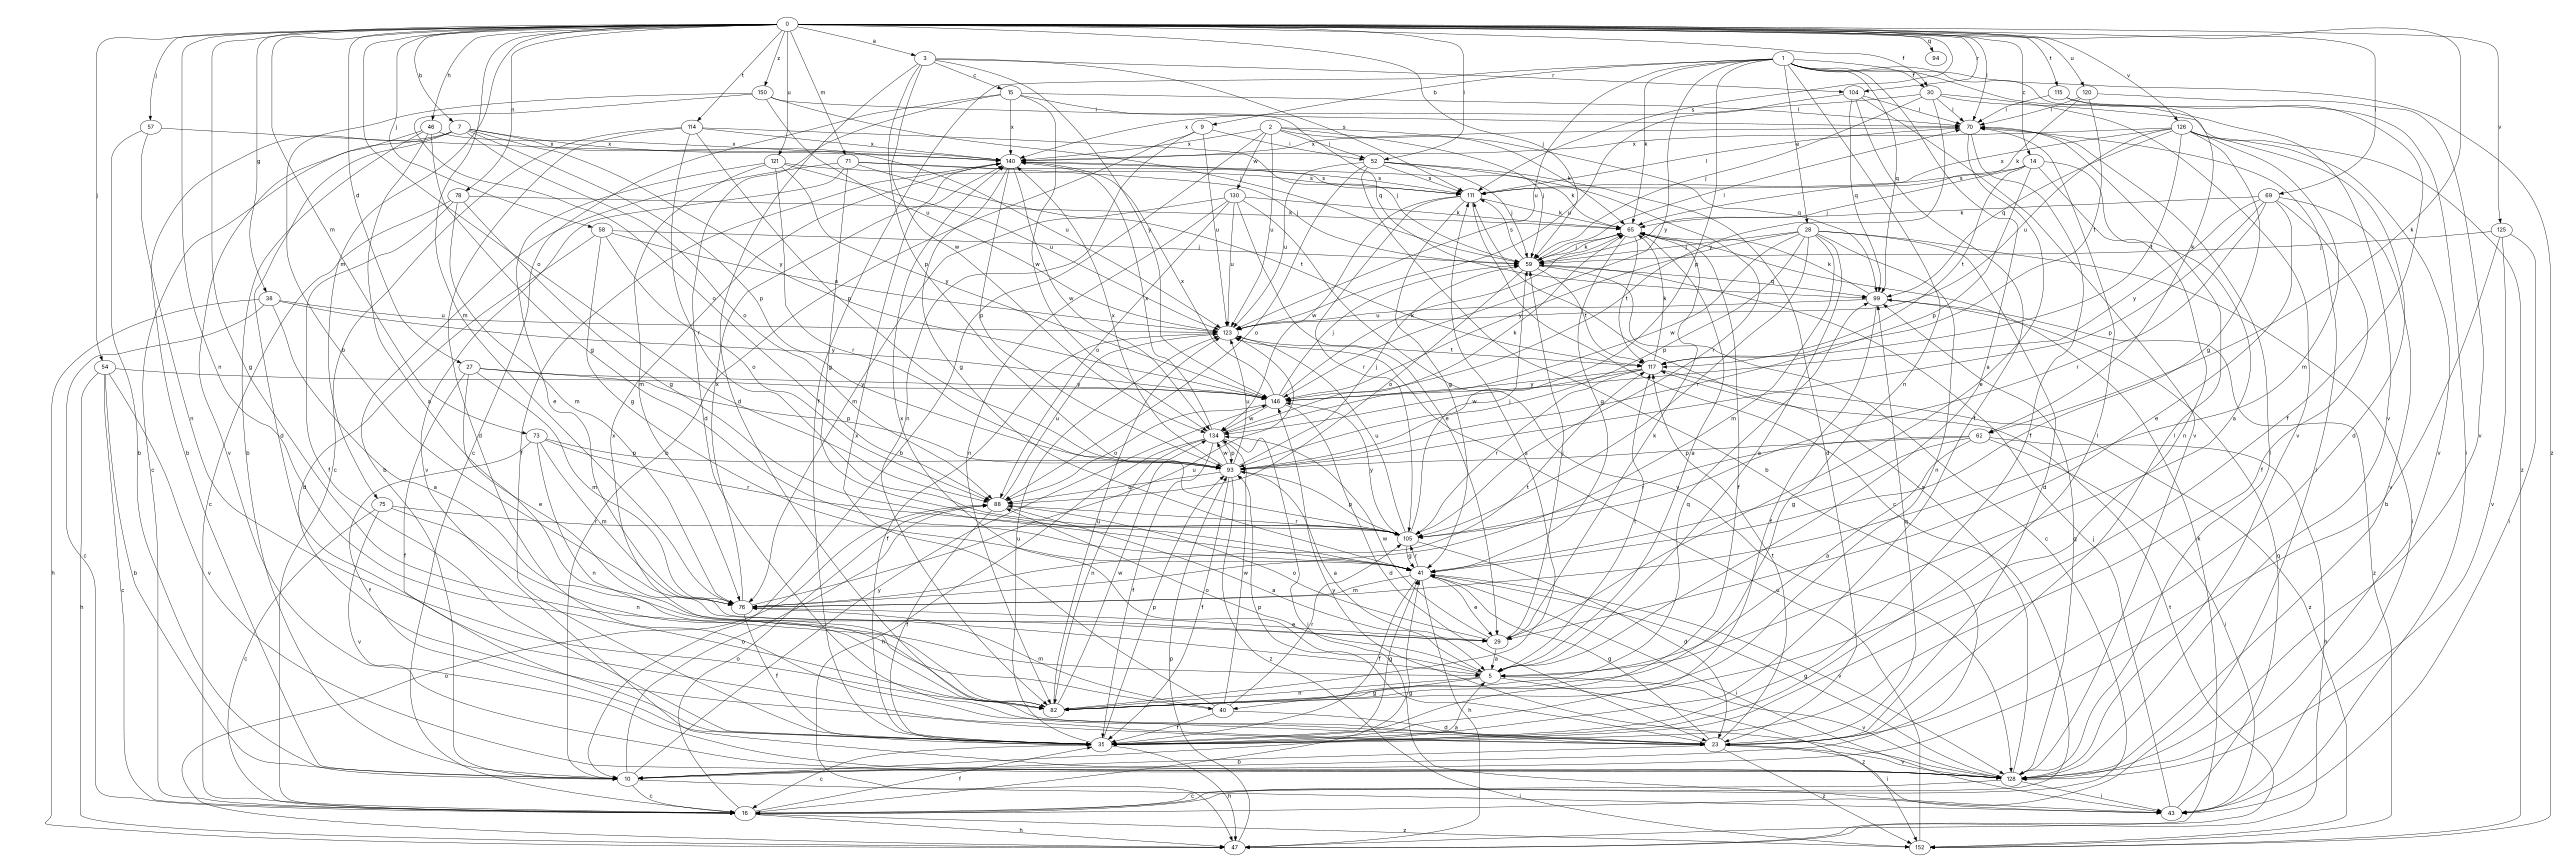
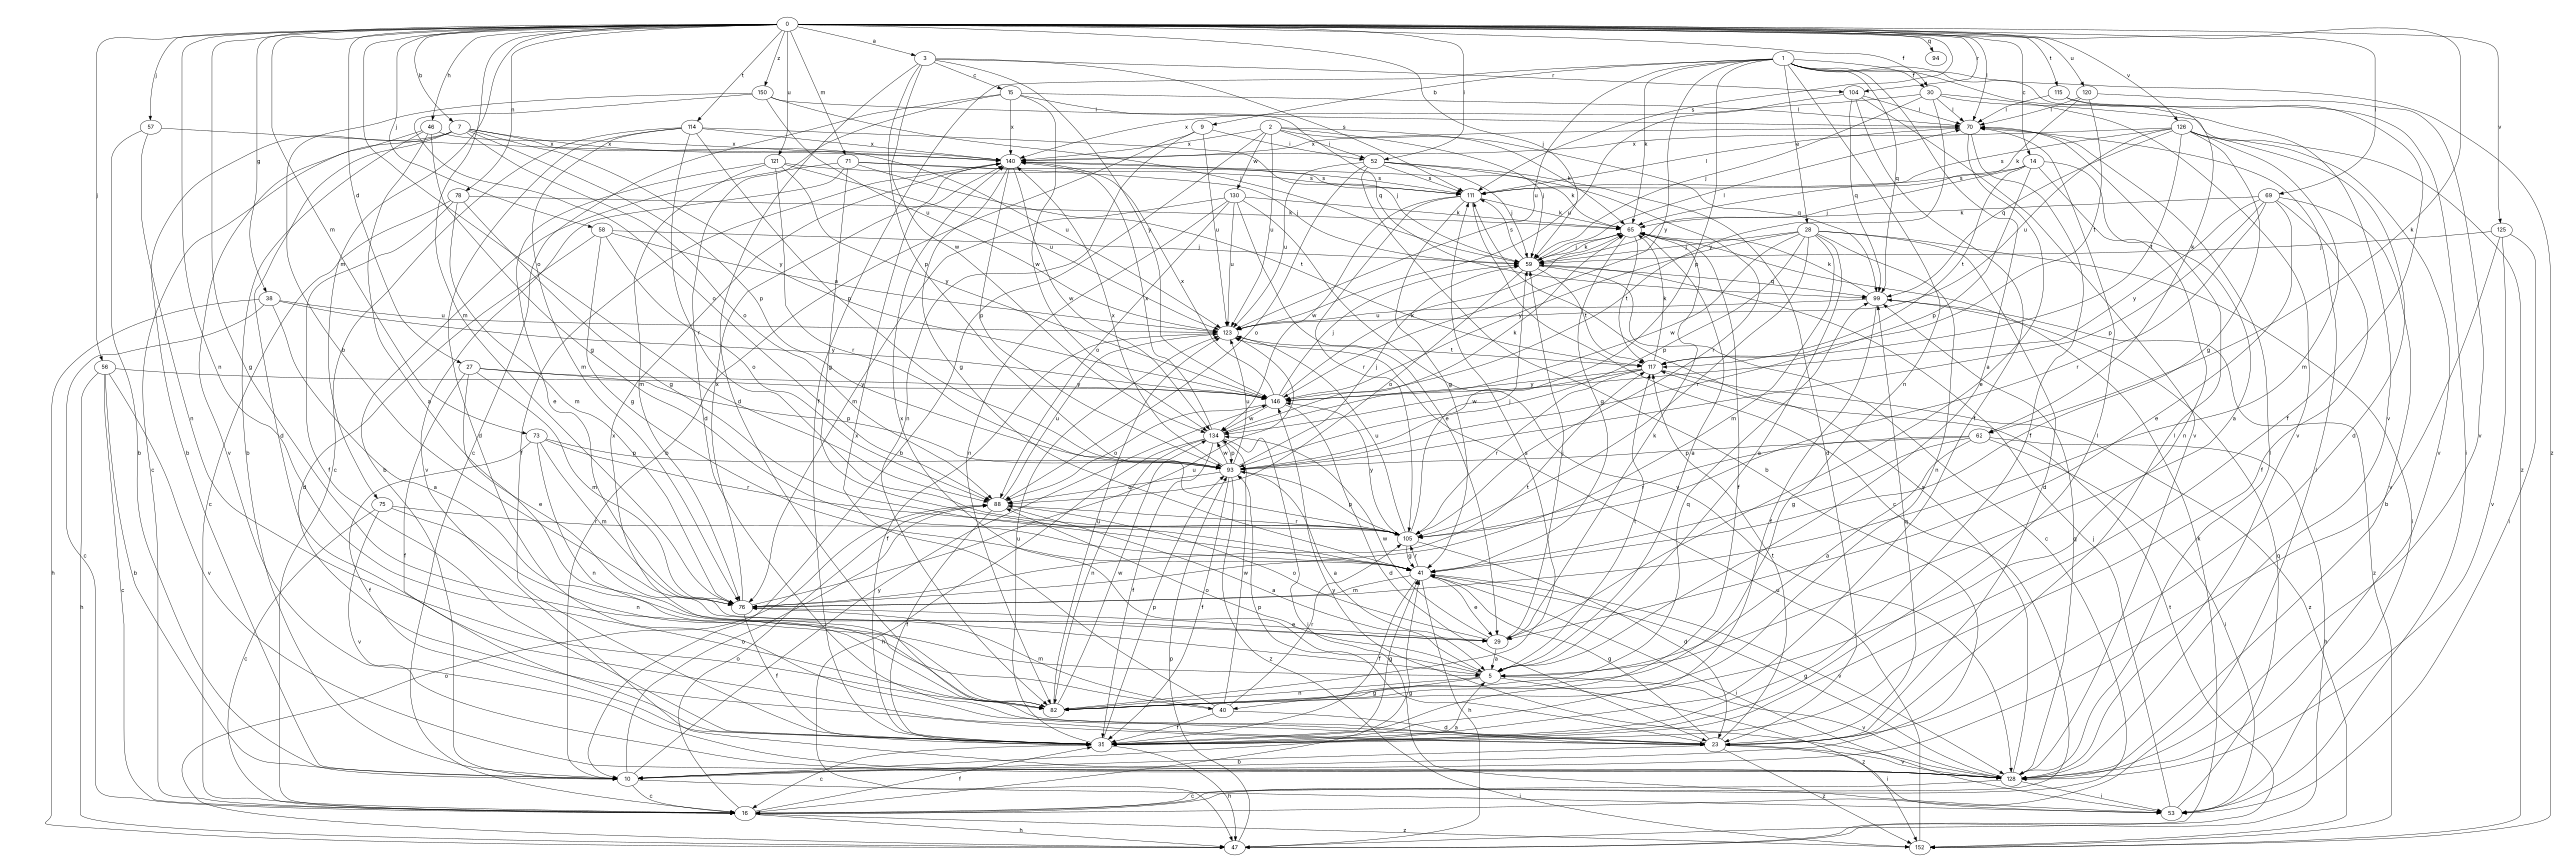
none -> (569, 355)
(105, 367) -> (105, 367)
(2172, 814) -> (2172, 814)
